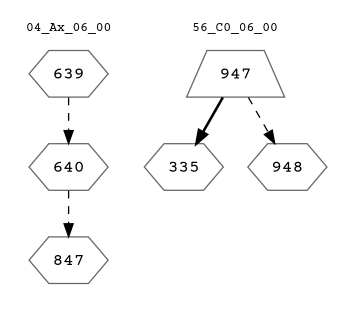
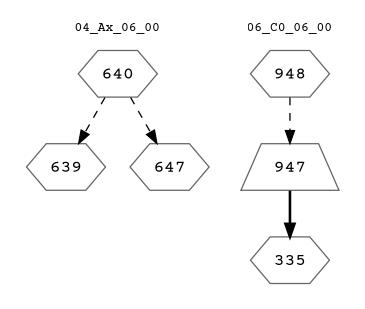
(236, 28) -> (290, 28)
(69, 114) -> (95, 115)
(258, 115) -> (290, 114)
(69, 260) -> (170, 167)
